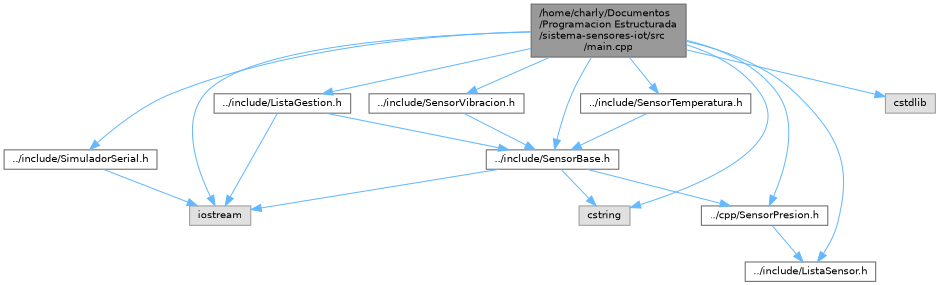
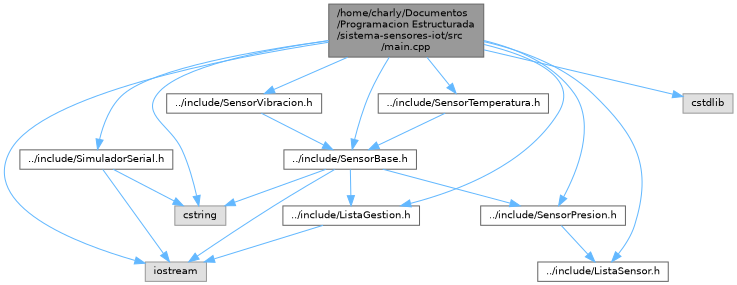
(412, 130) -> (351, 183)
none -> (144, 185)
(765, 216) -> (553, 216)
